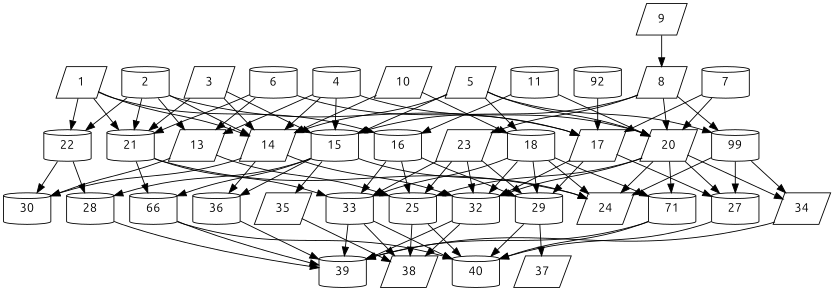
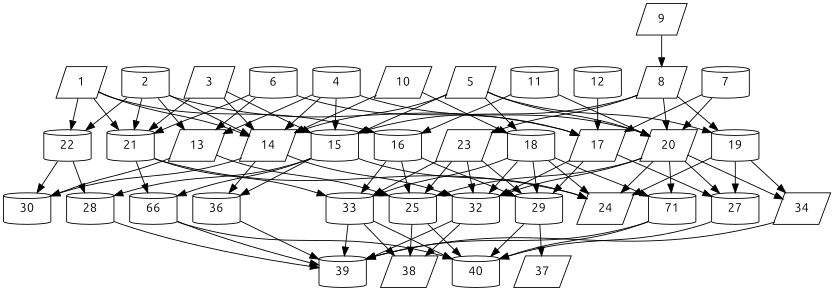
(598, 82) -> (598, 82)
(735, 145) -> (735, 145)
(283, 209) -> none
